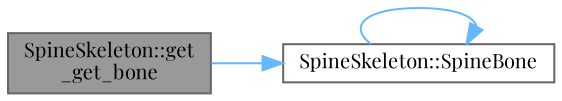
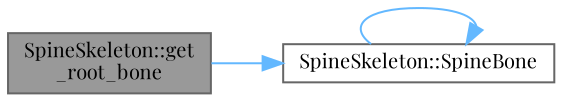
(109, 63) -> (109, 63)
